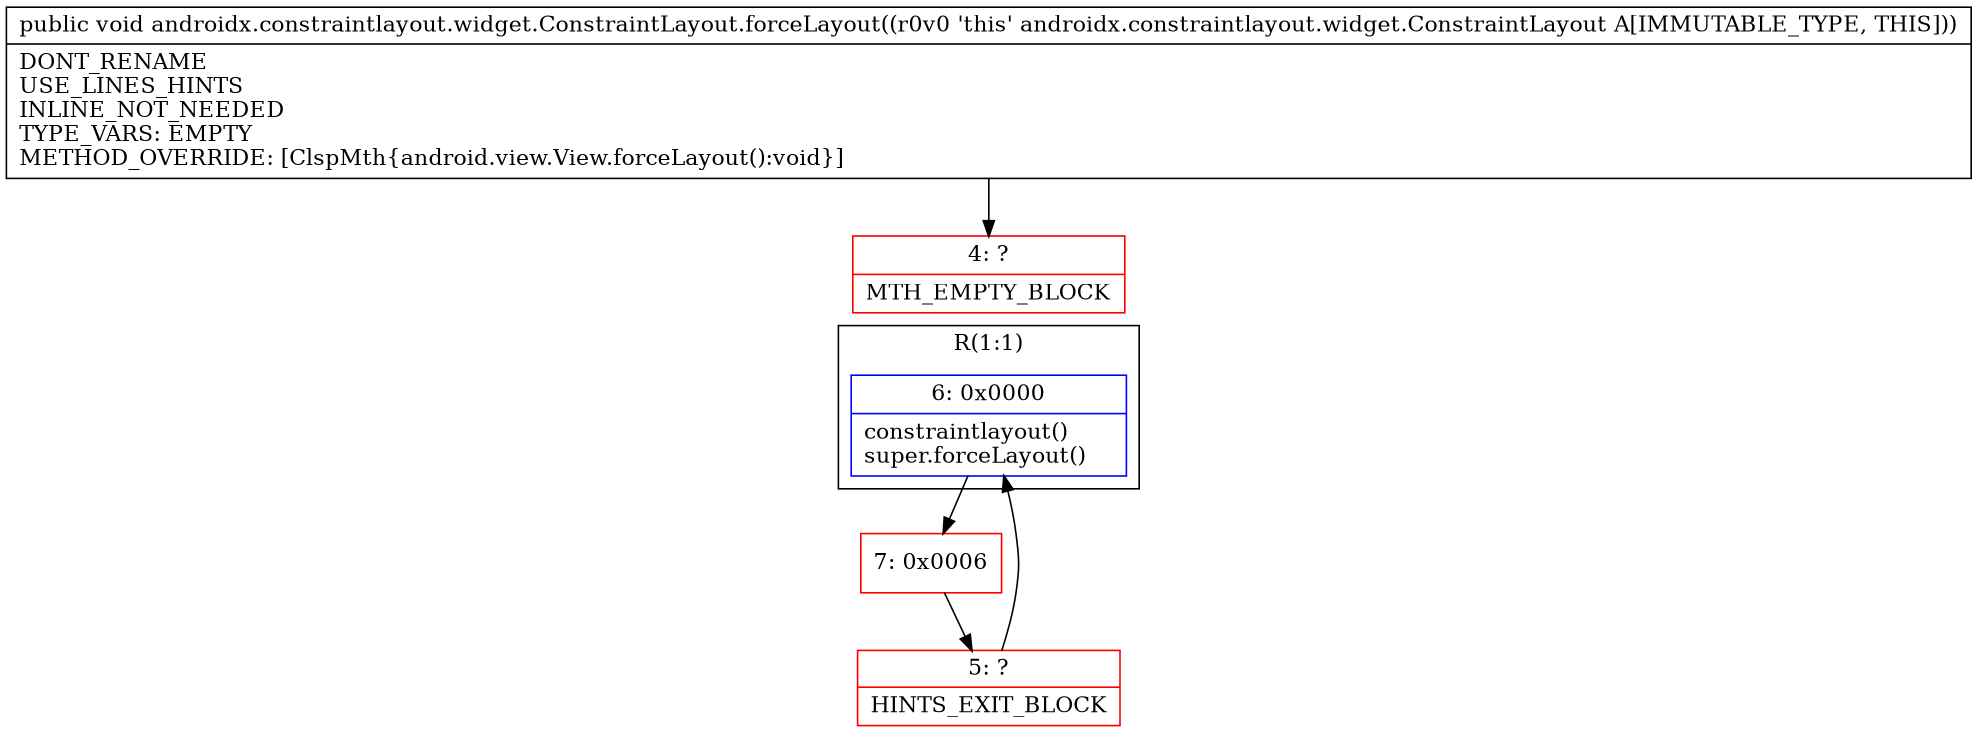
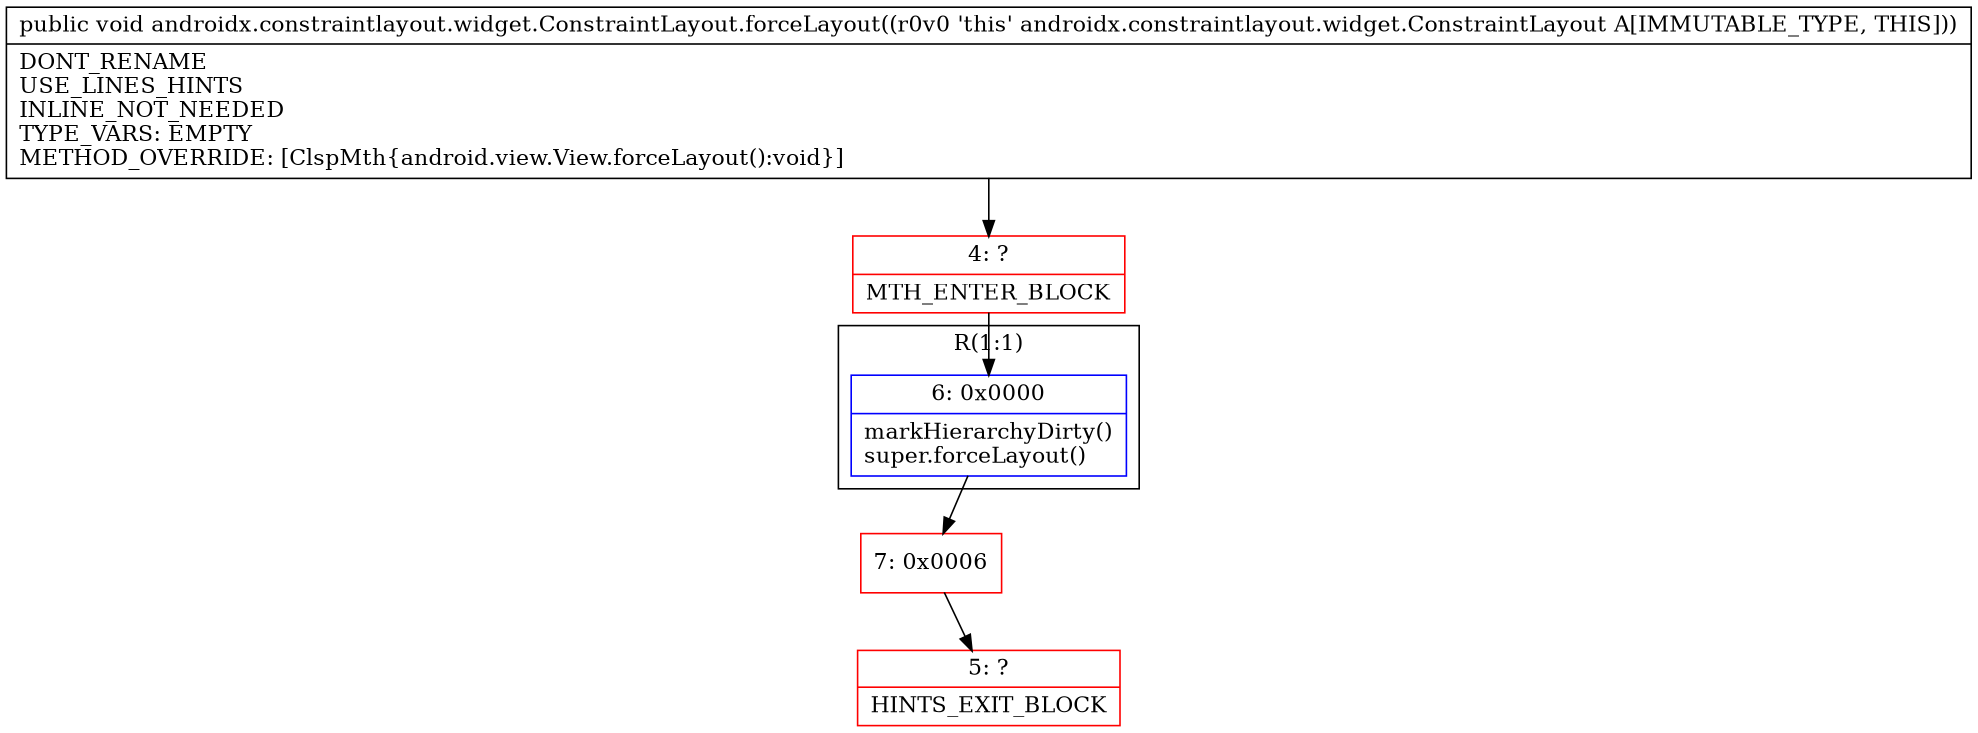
(989, 293) -> (989, 293)
(966, 432) -> (989, 432)
(1018, 572) -> (989, 336)
